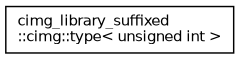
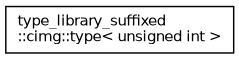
(120, 30) -> (120, 30)
